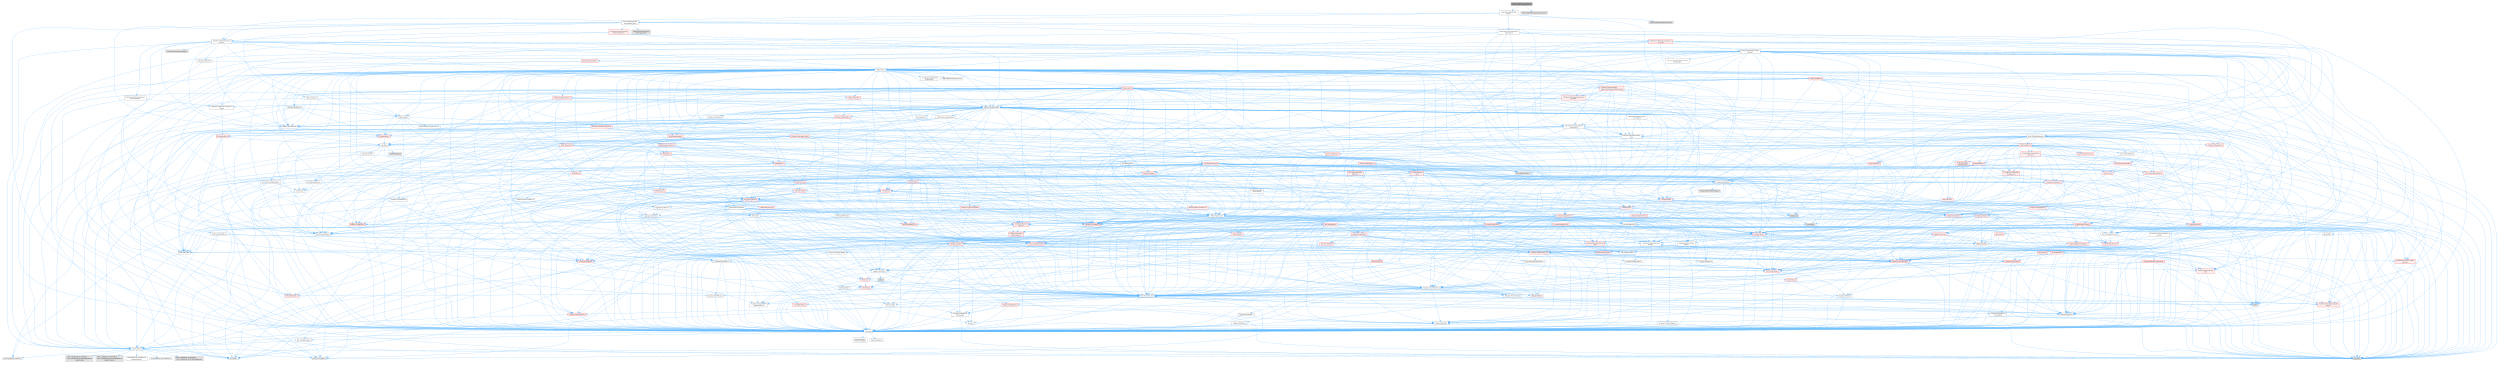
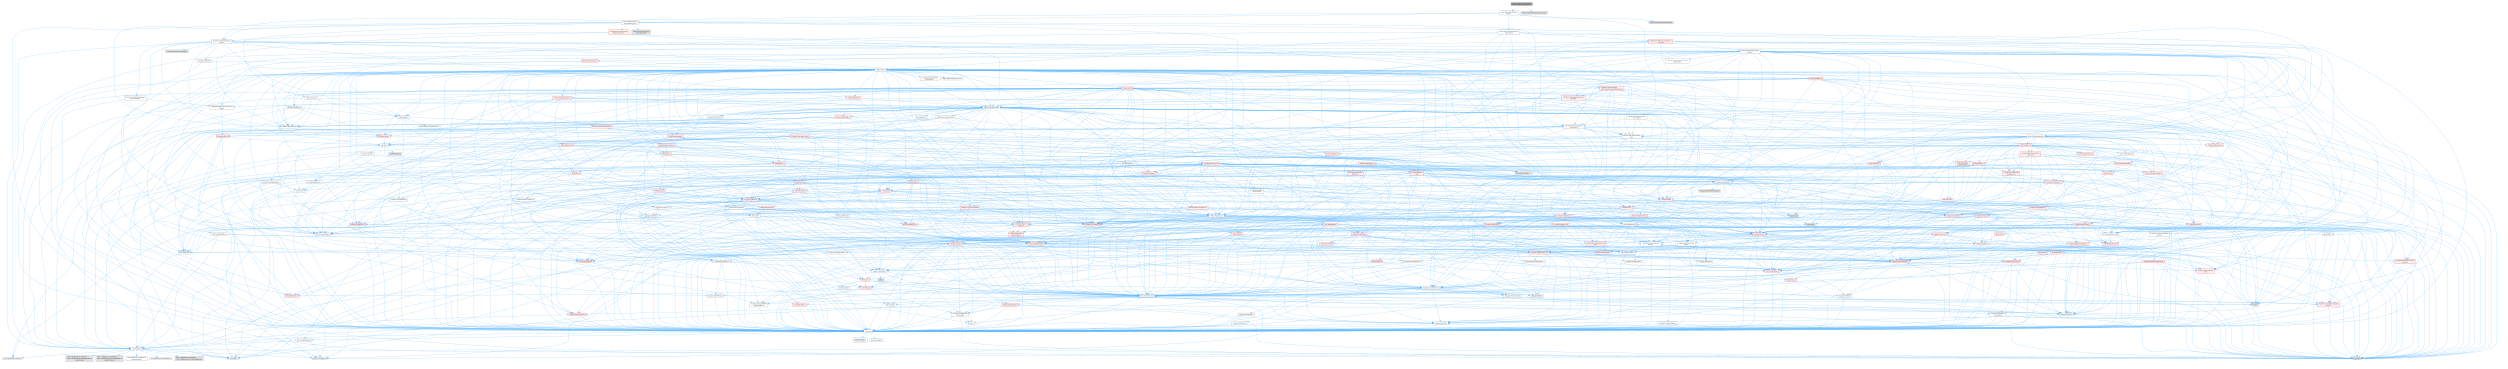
none -> (1412, 261)
